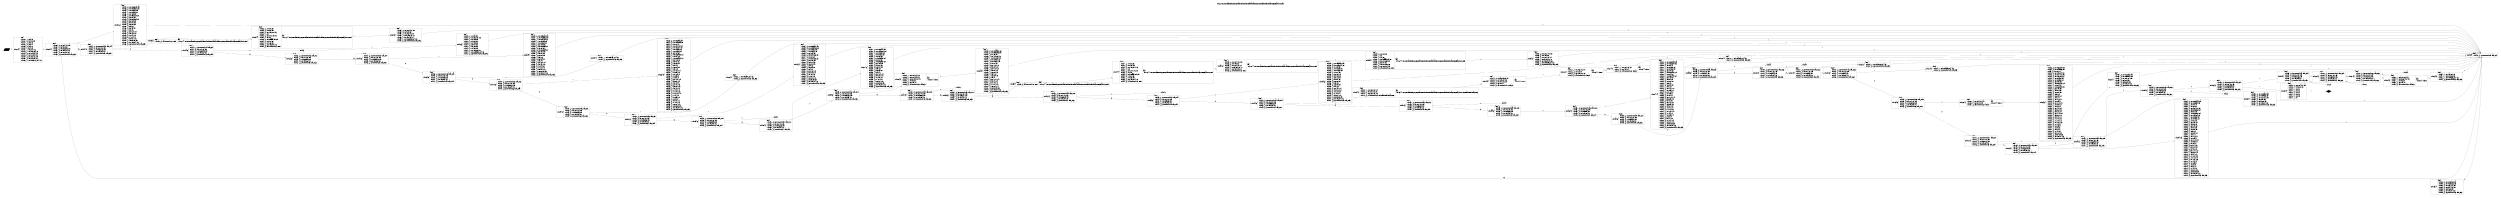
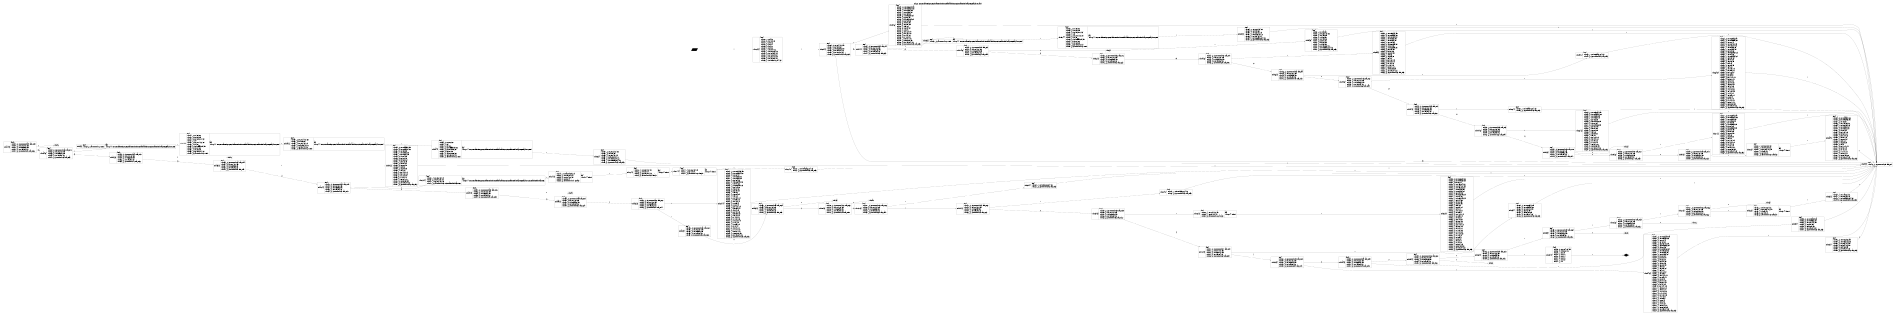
(880, 95) -> none
